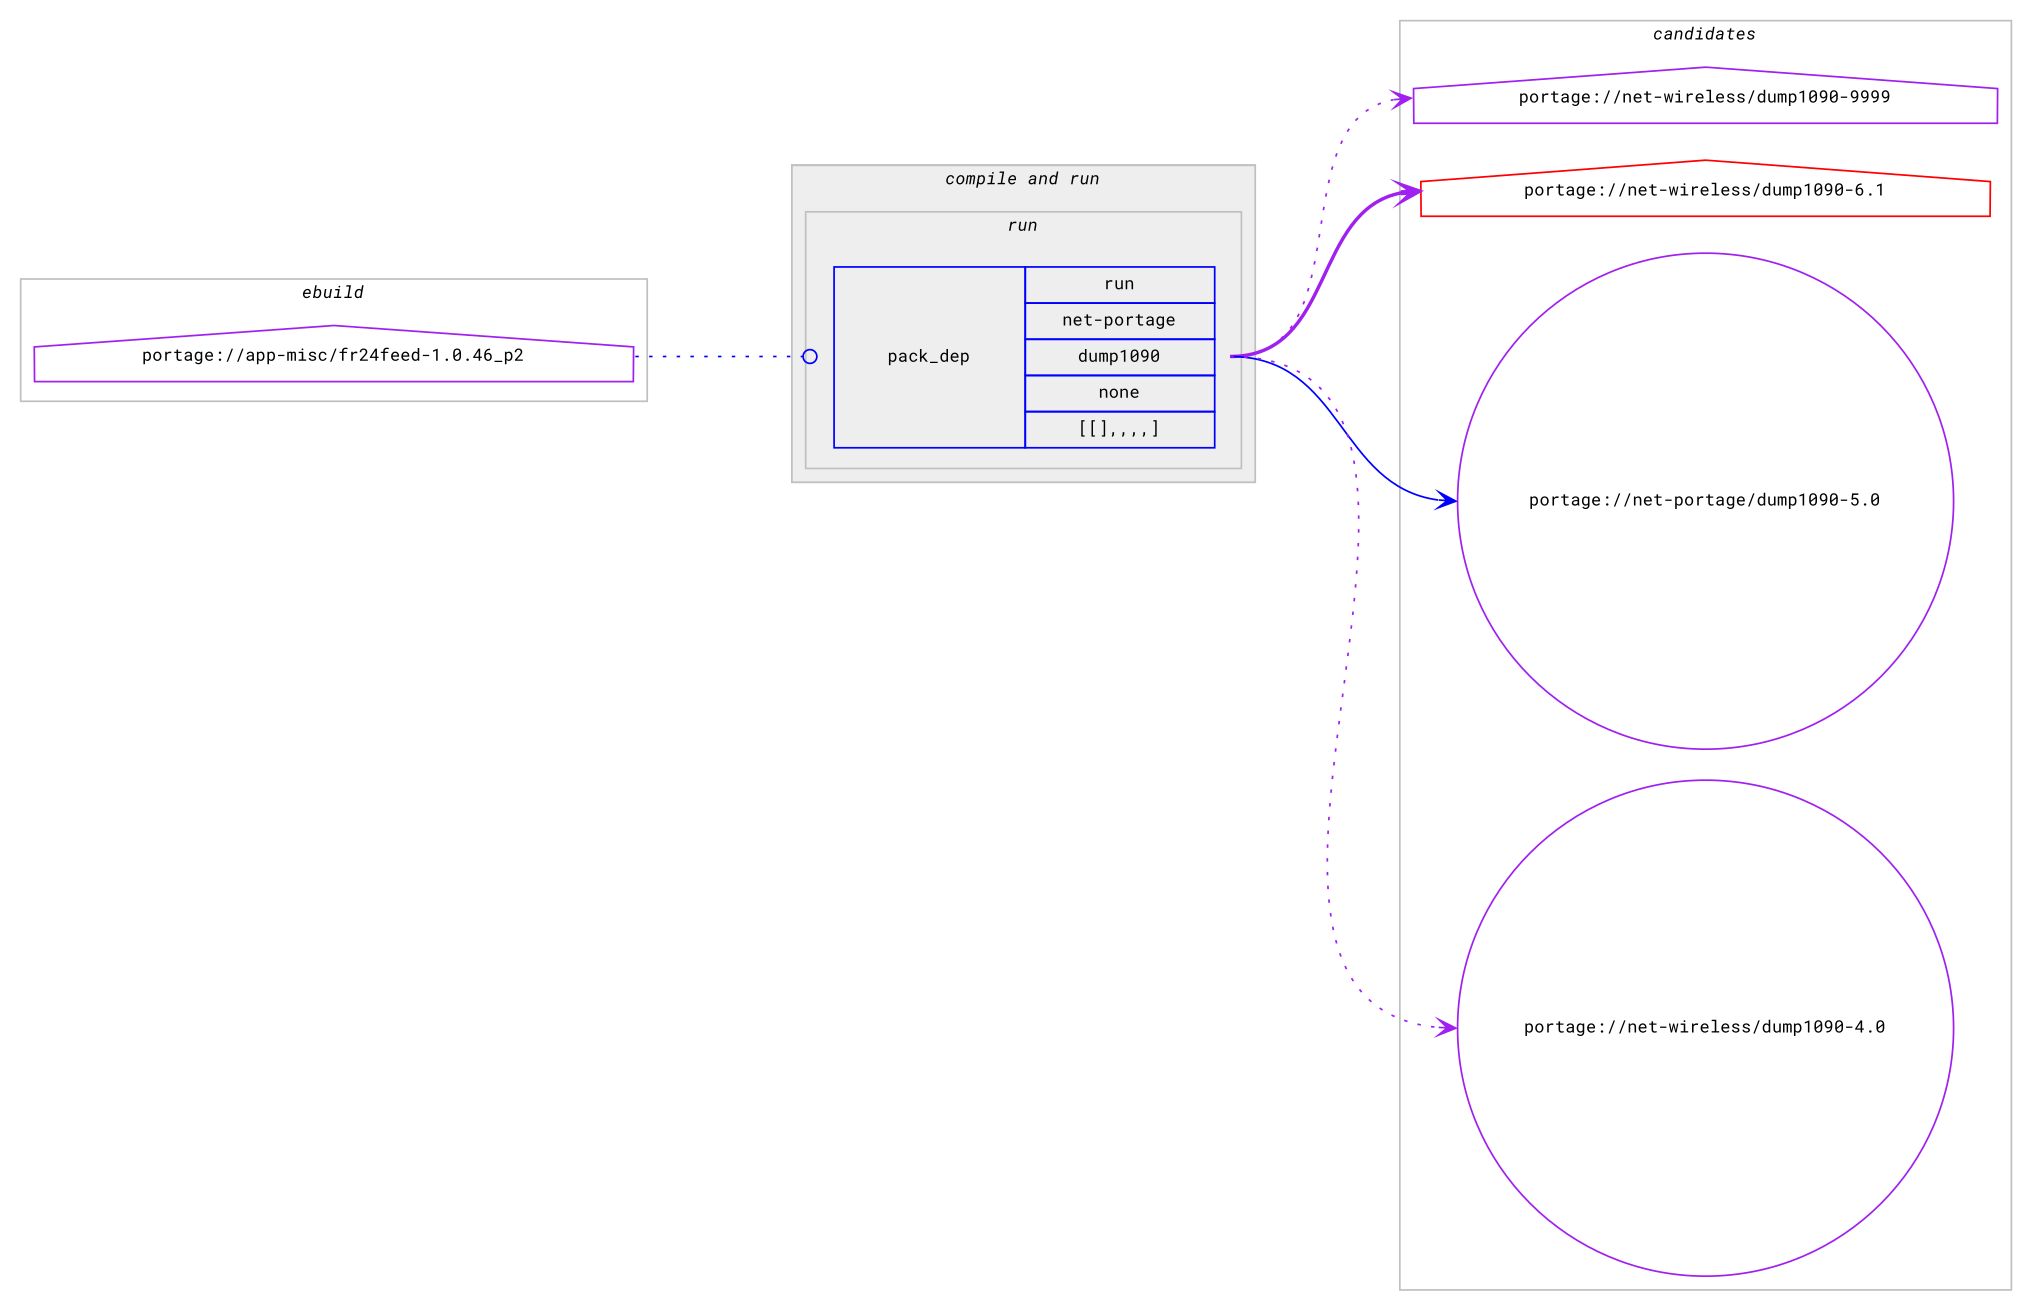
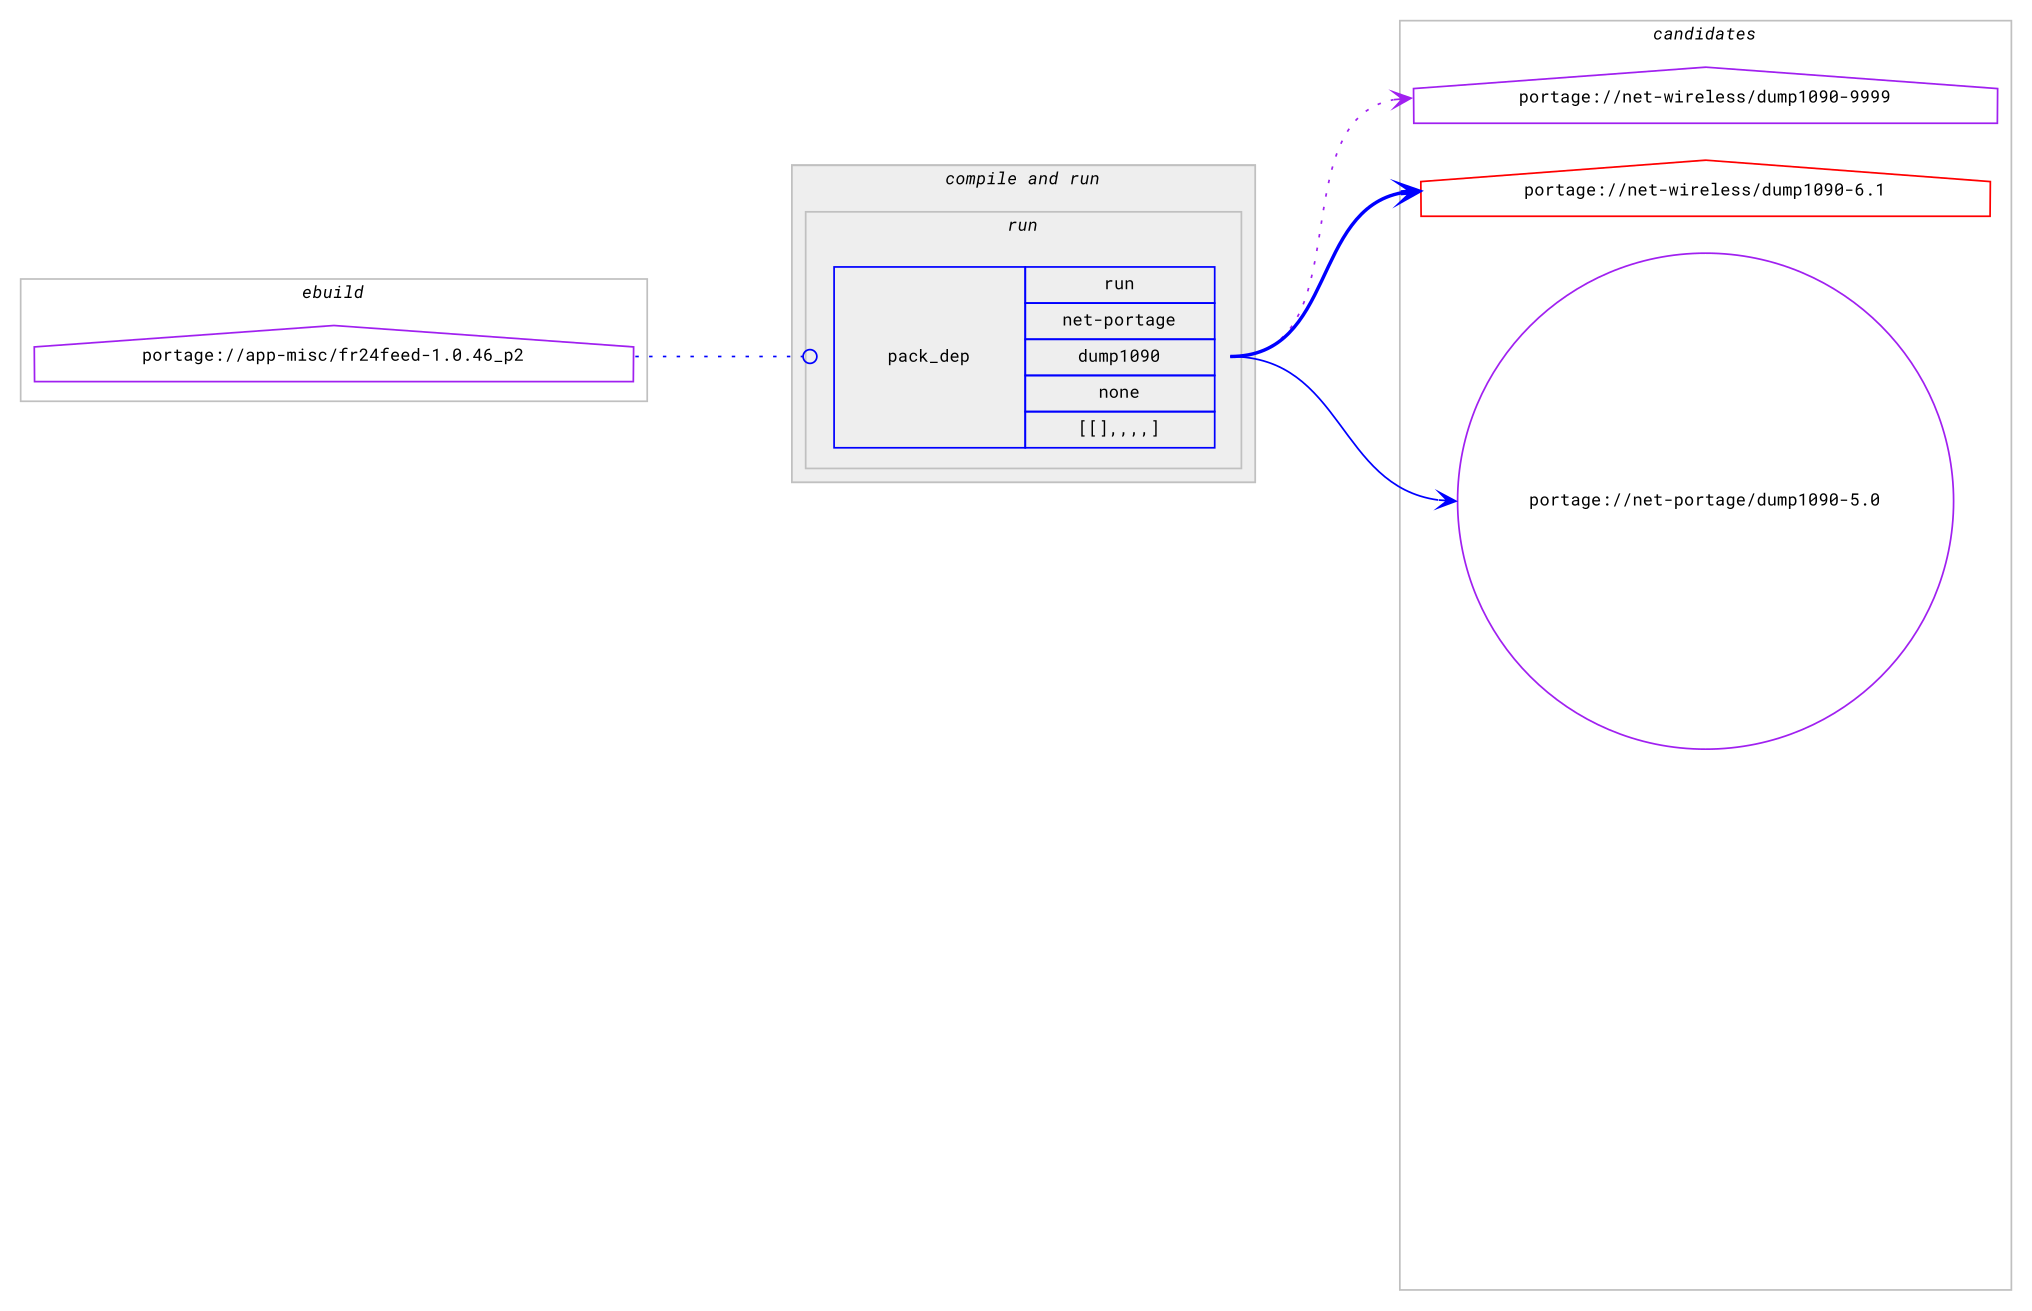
(1321, 282) -> (1321, 282)
(1706, 1028) -> none
